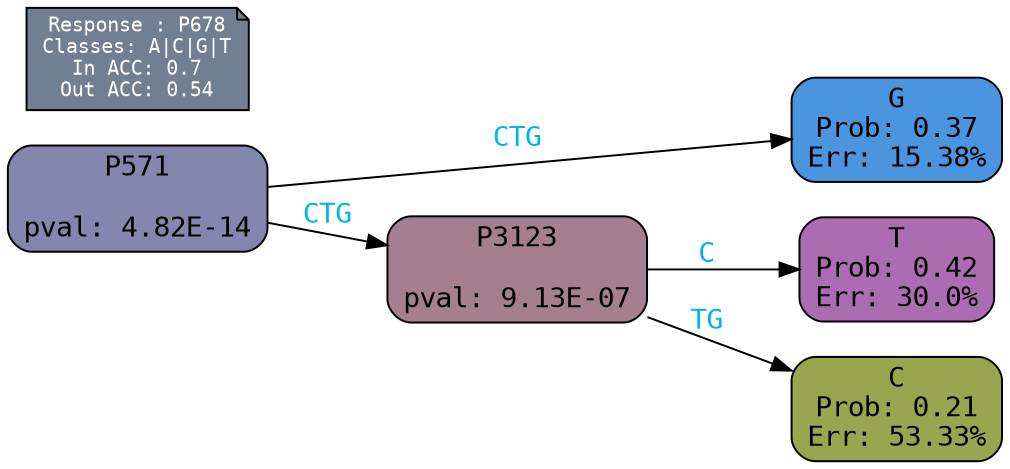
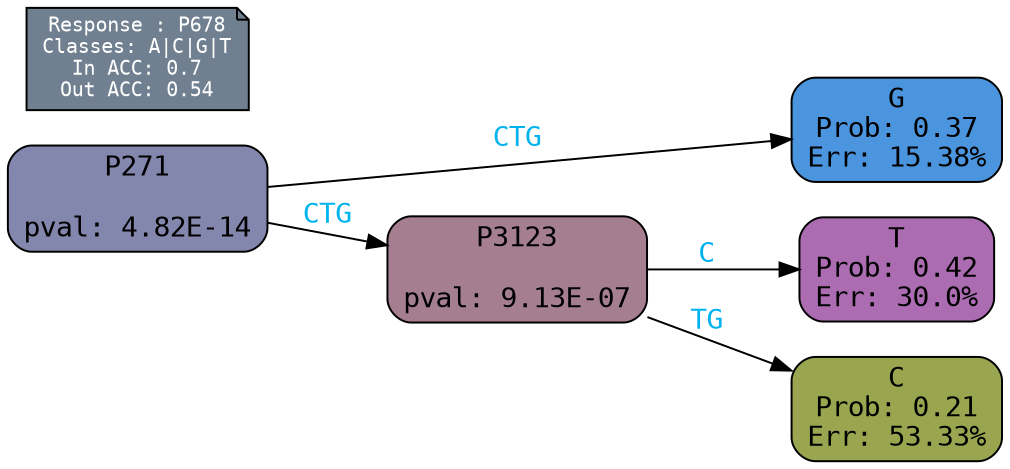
(138, 199) -> (138, 199)
